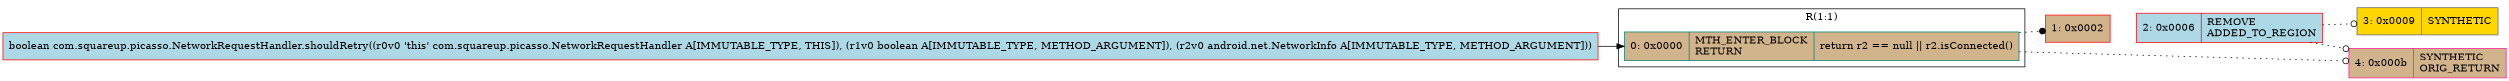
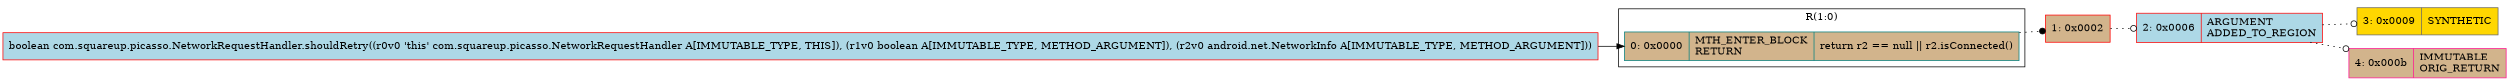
(1822, 17) -> (1822, 17)
(2232, 22) -> (2240, 22)
none -> (2120, 28)
(2181, 56) -> none
(2452, 57) -> (2454, 57)
